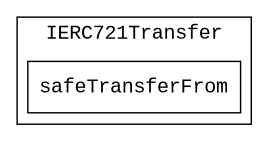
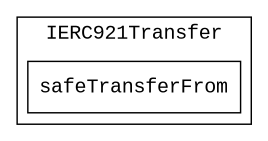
(134, 34) -> (134, 34)
